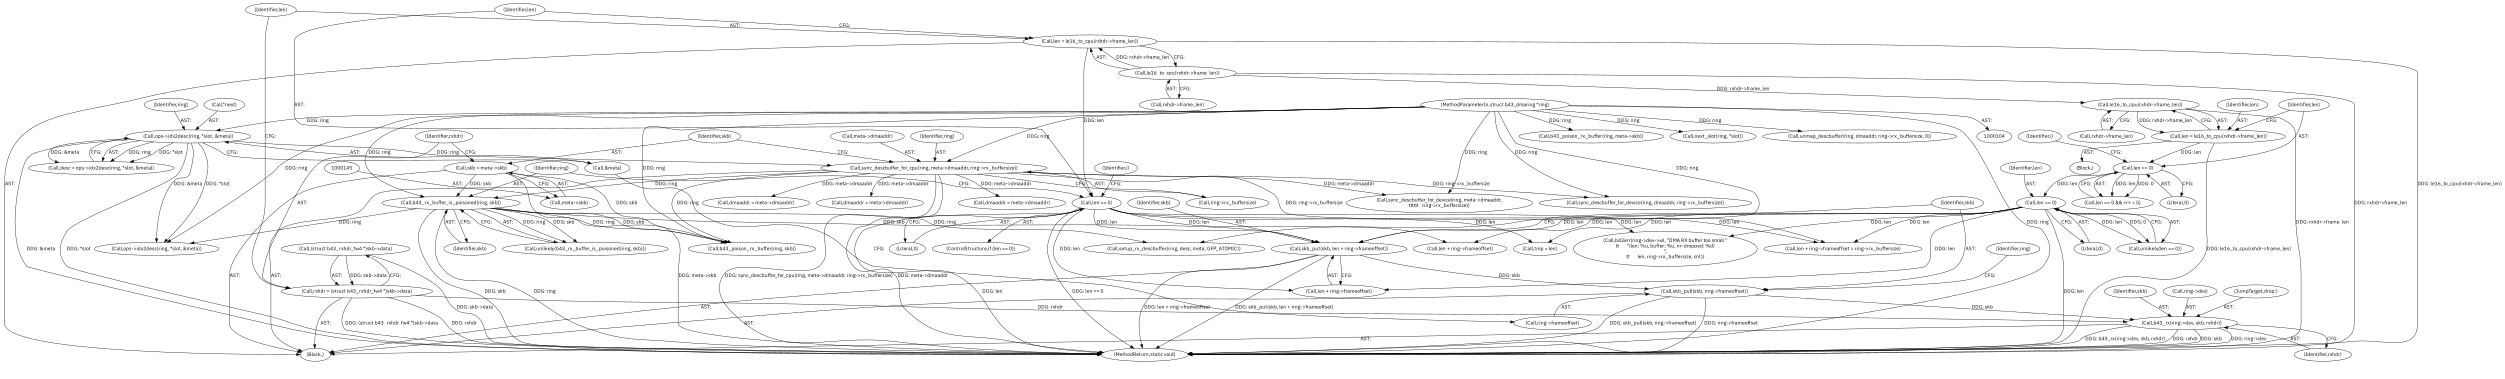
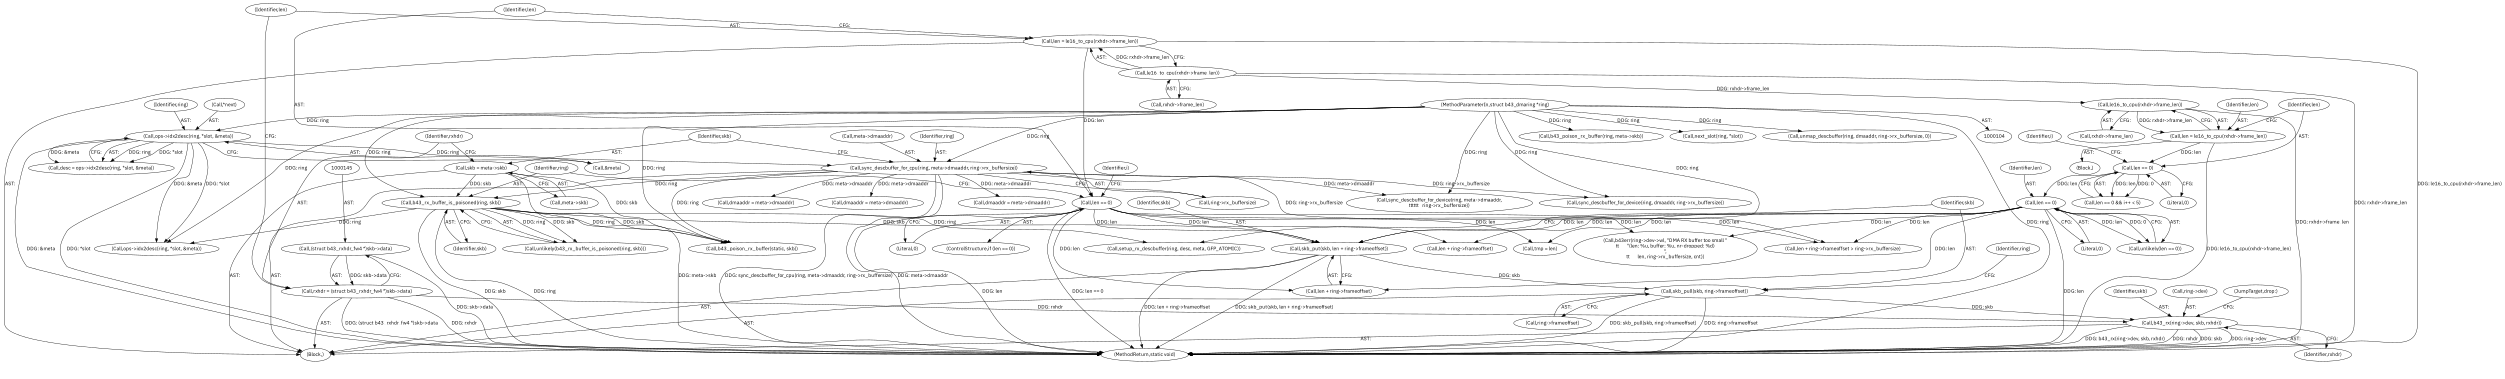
(447, 186) -> (344, 207)
(752, 249) -> (752, 249)
(1072, 282) -> (1605, 300)
(2229, 307) -> (2229, 307)
